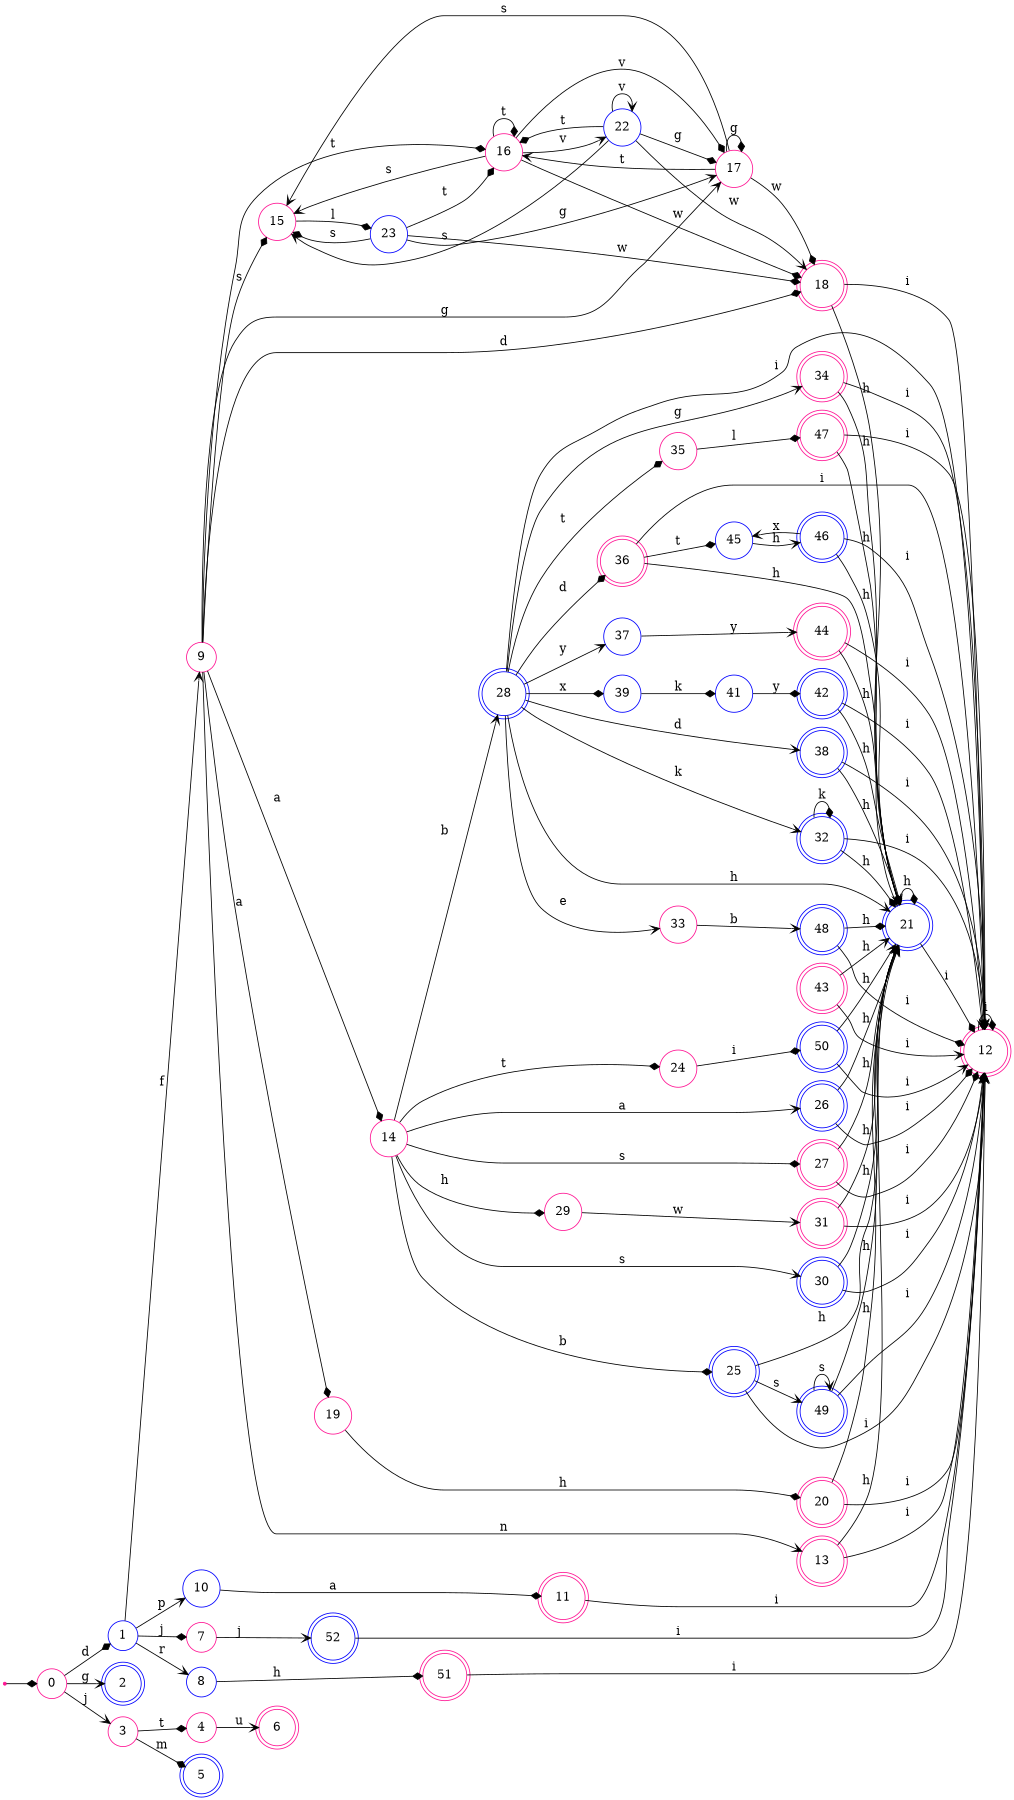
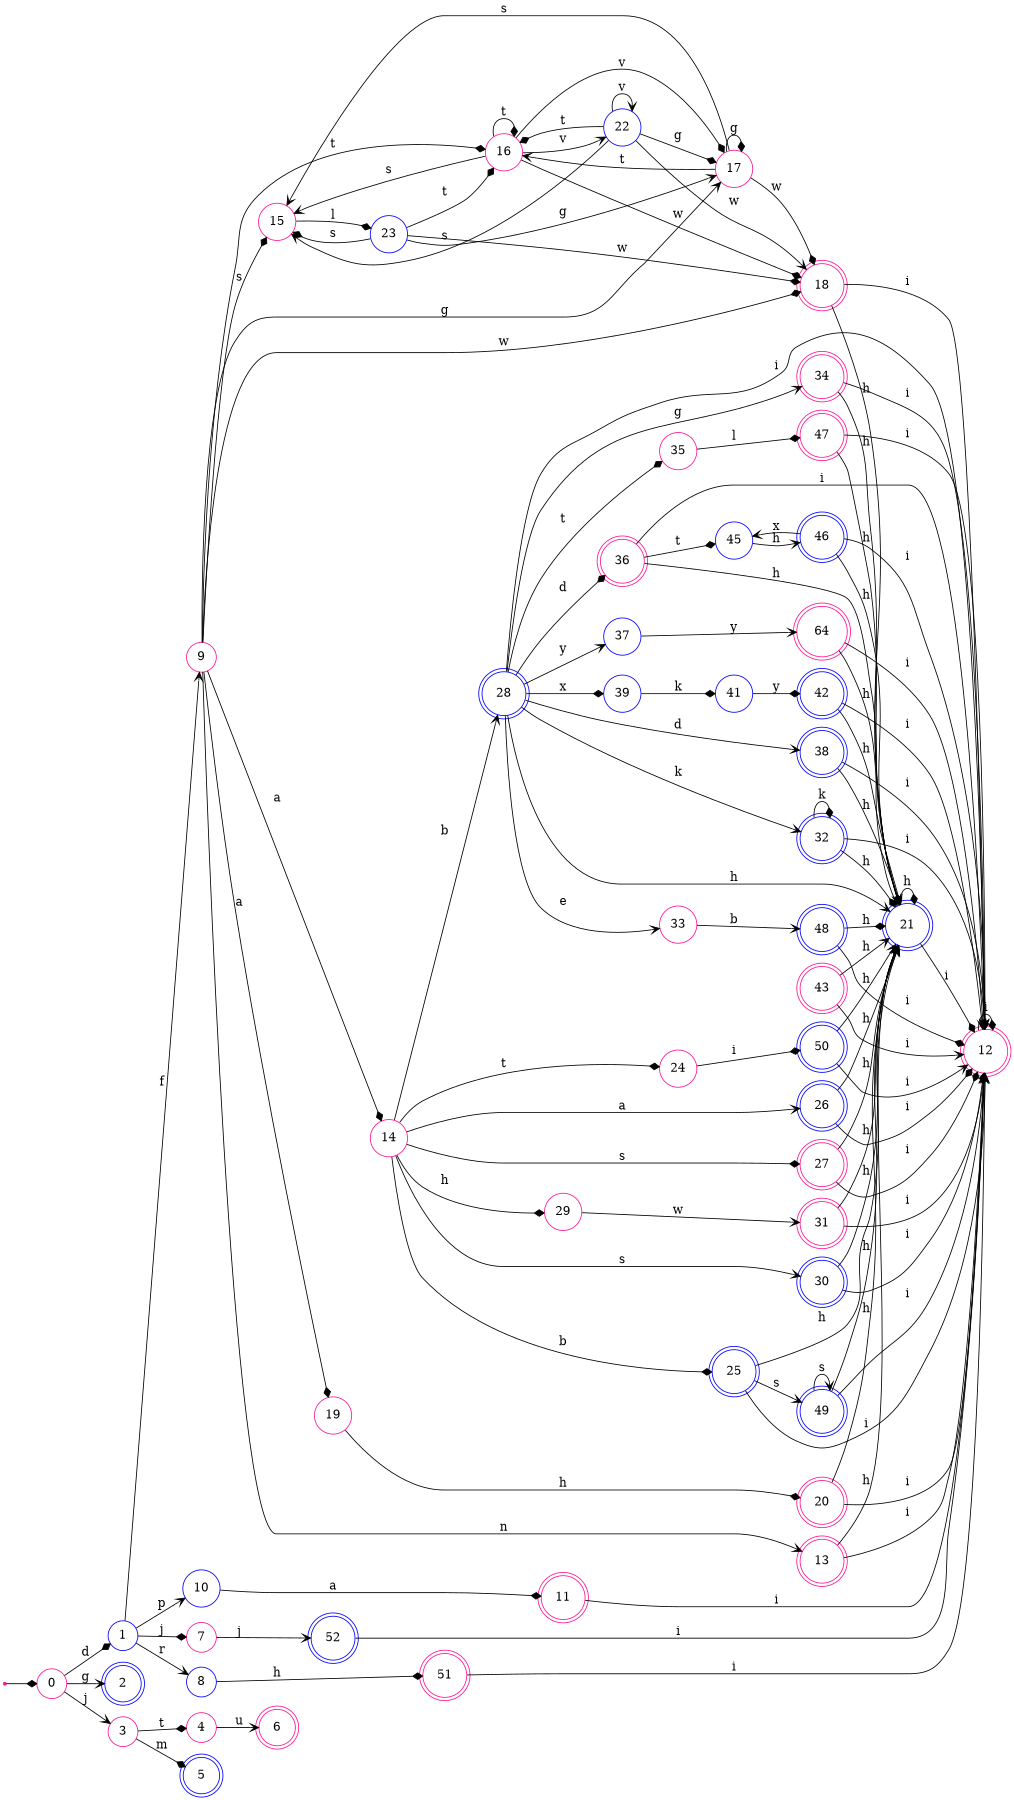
(504, 342) -> (504, 342)
(822, 632) -> (822, 632)
